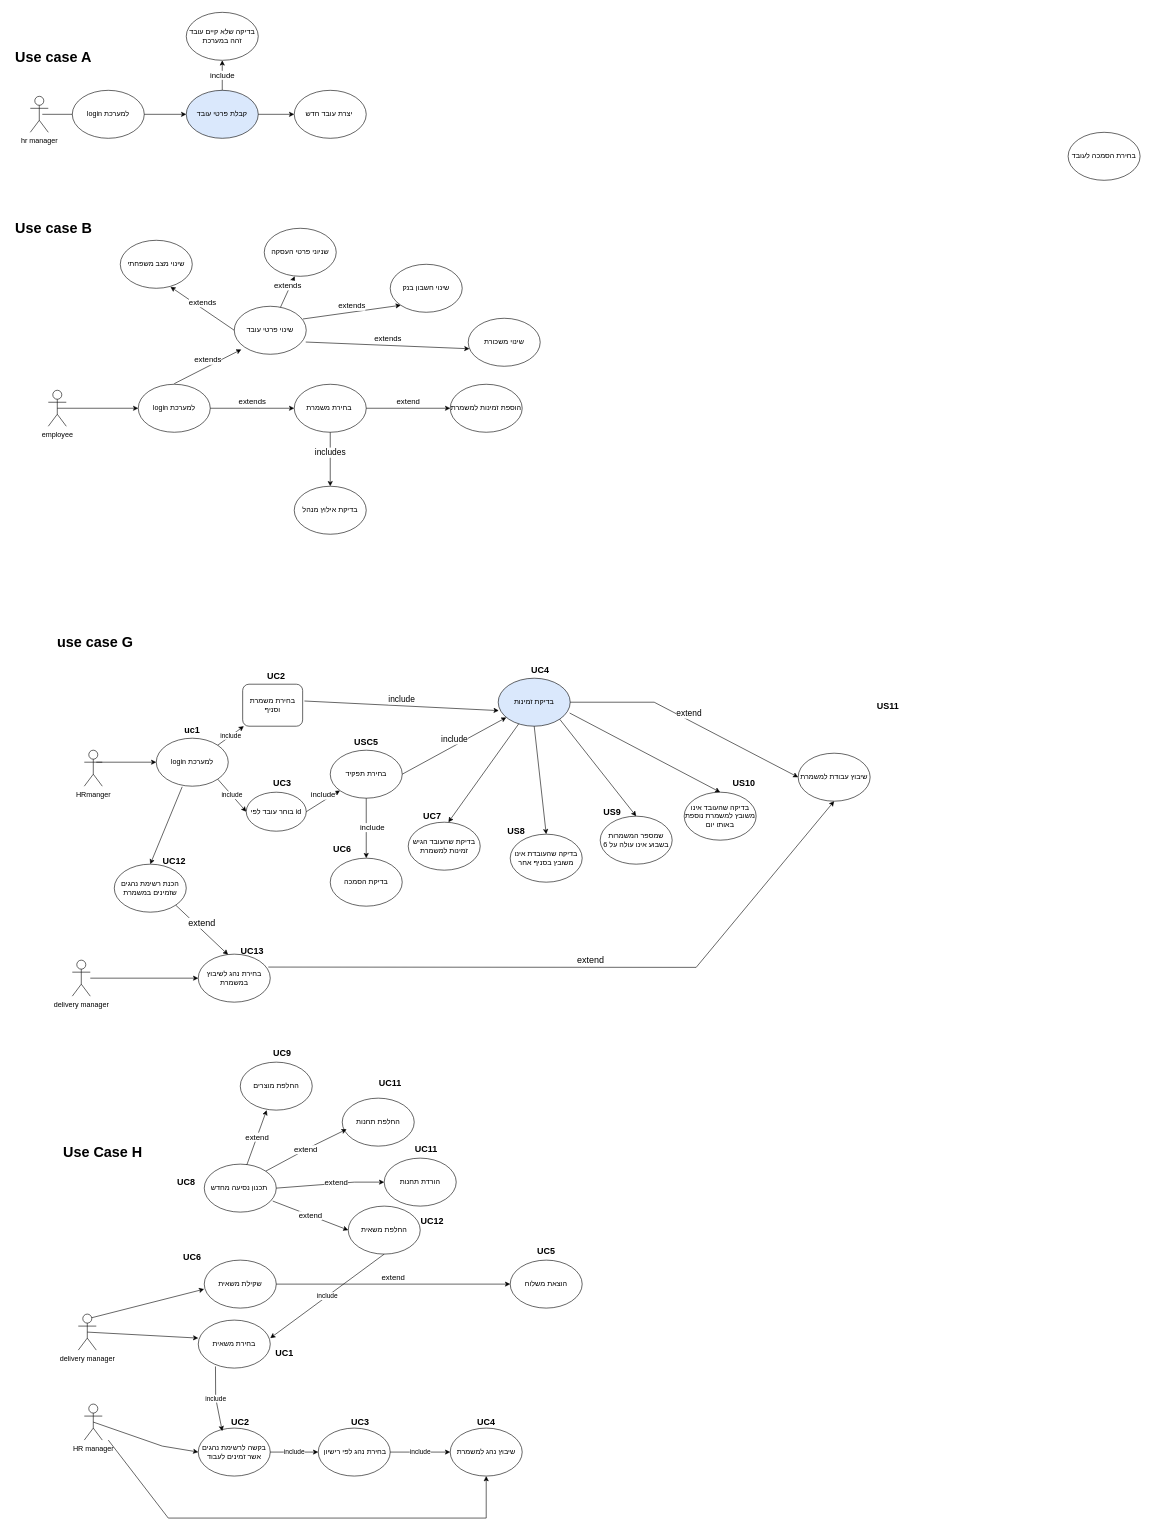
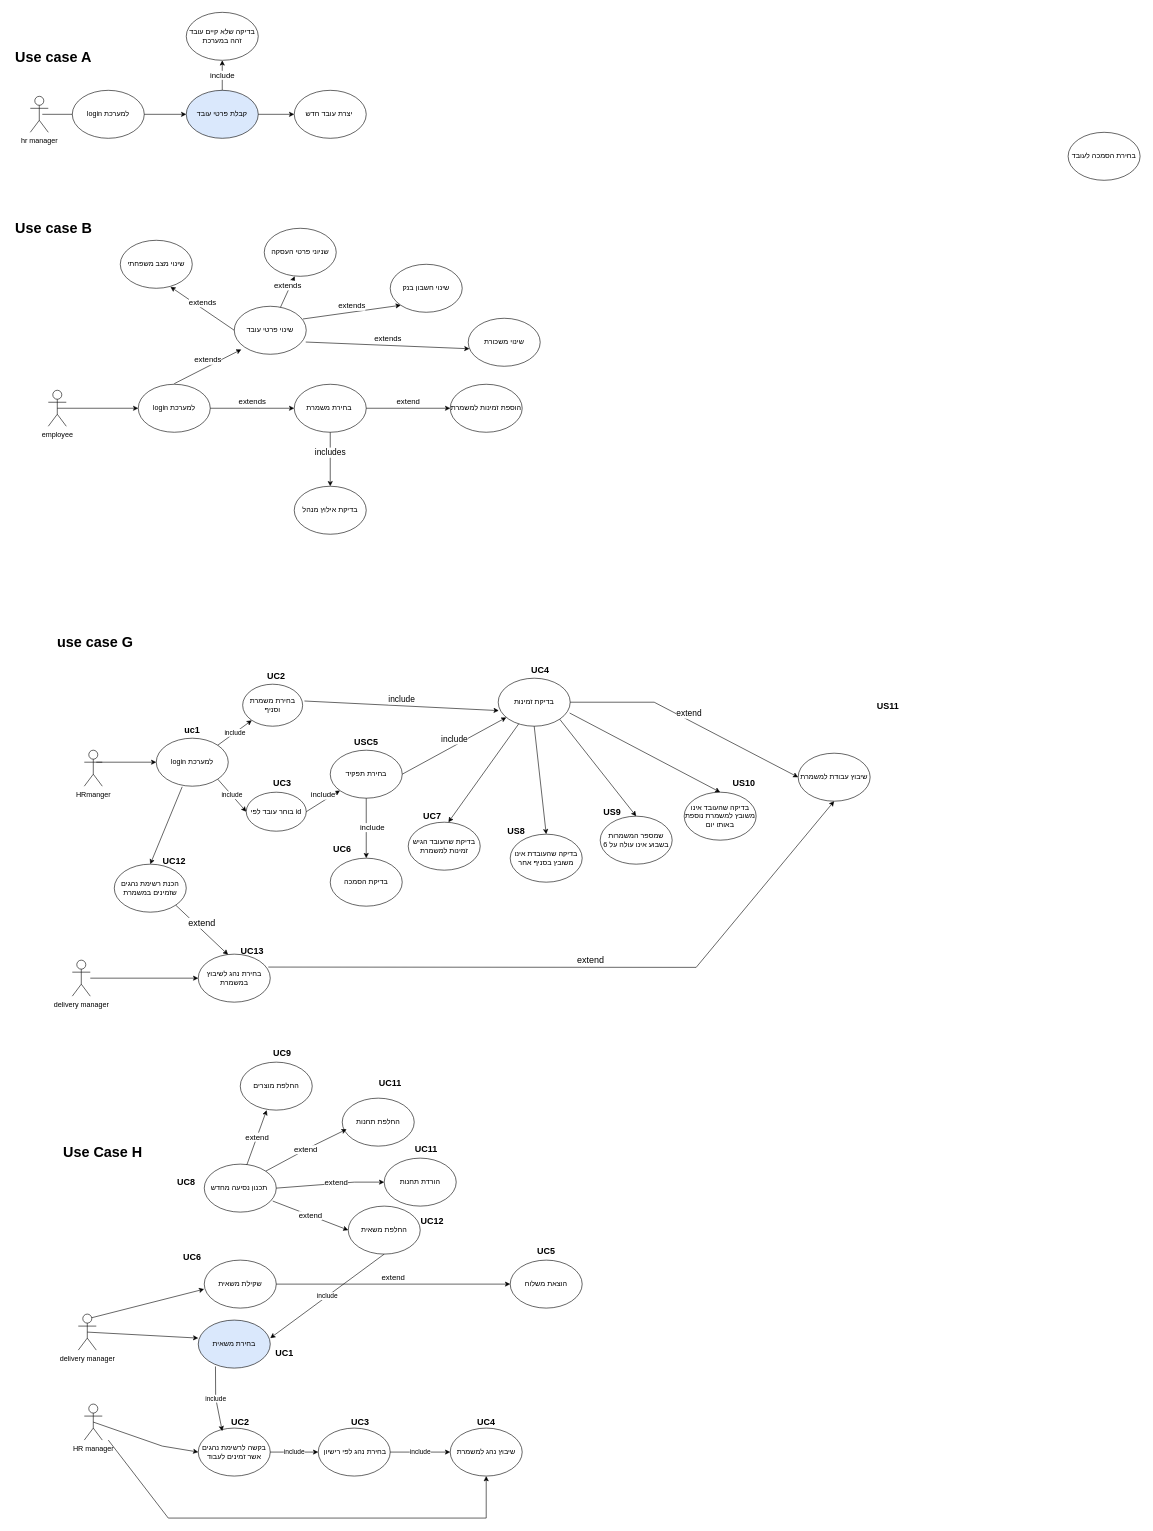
(534, 702) -> (534, 702)
(273, 705) -> (273, 705)
(234, 1344) -> (234, 1344)
